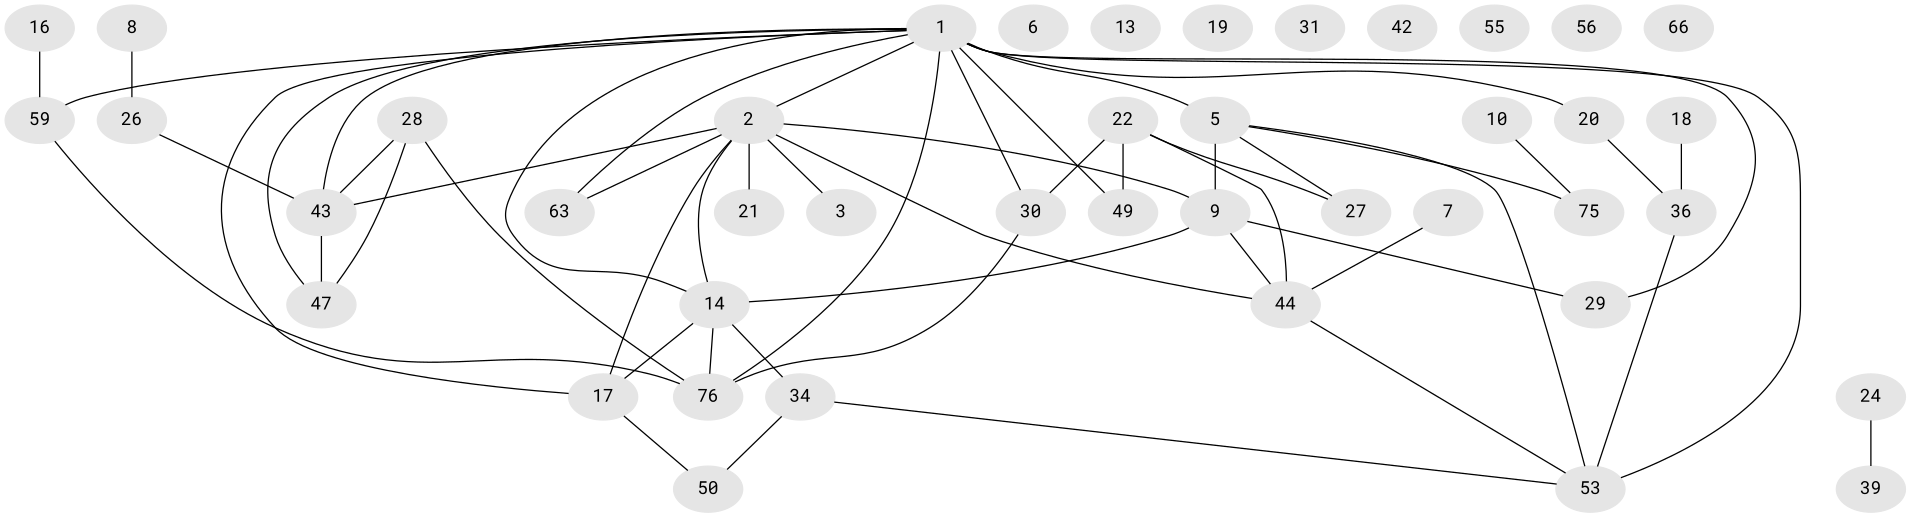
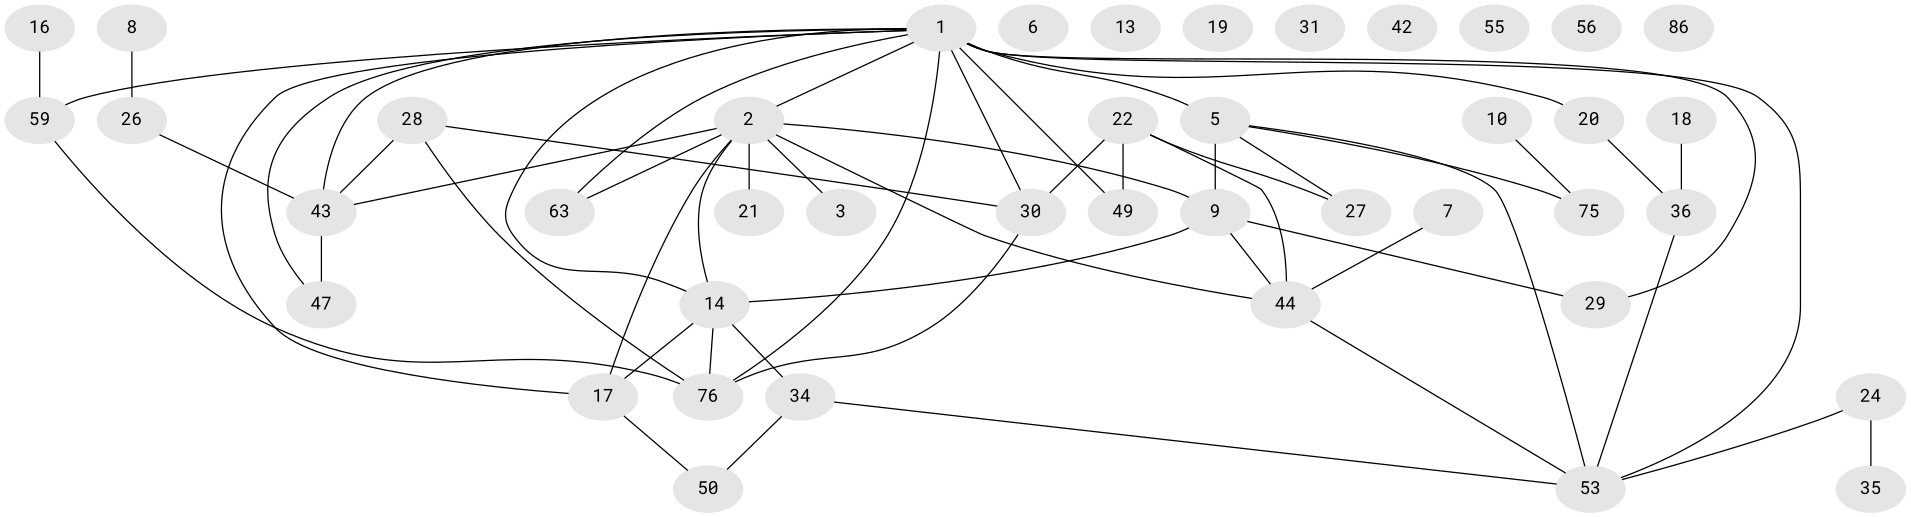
(1679, 28) -> (1679, 28)
(377, 216) -> (735, 167)
none -> (1733, 448)
(1871, 489) -> (1871, 489)
